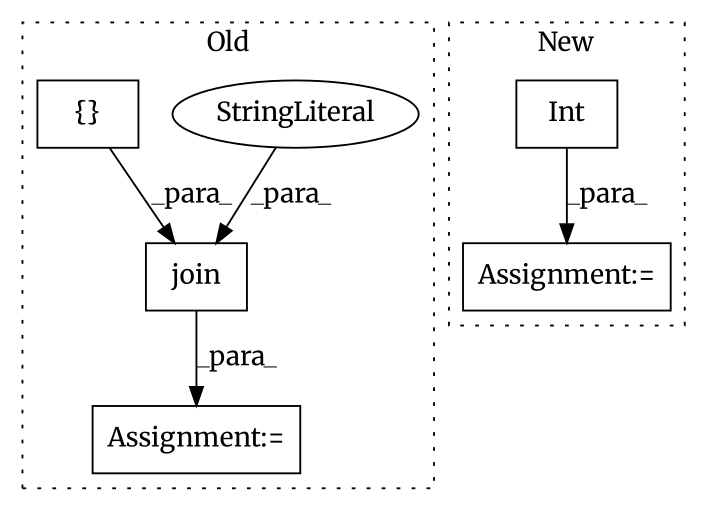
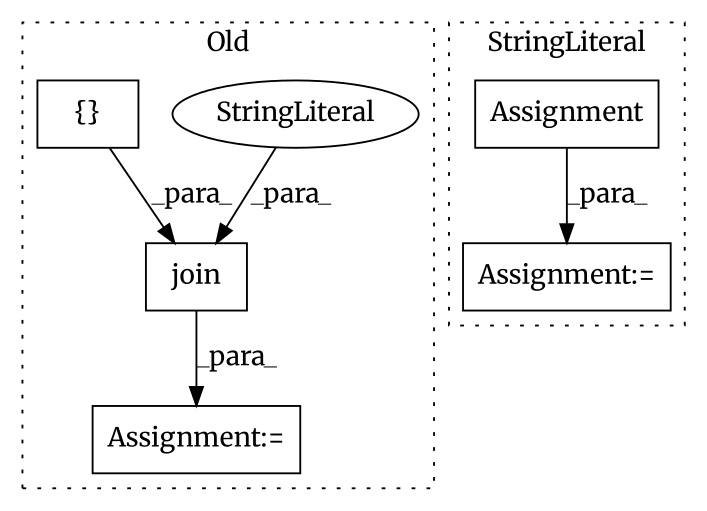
(567, 44) -> (567, 44)
(567, 114) -> (567, 114)
